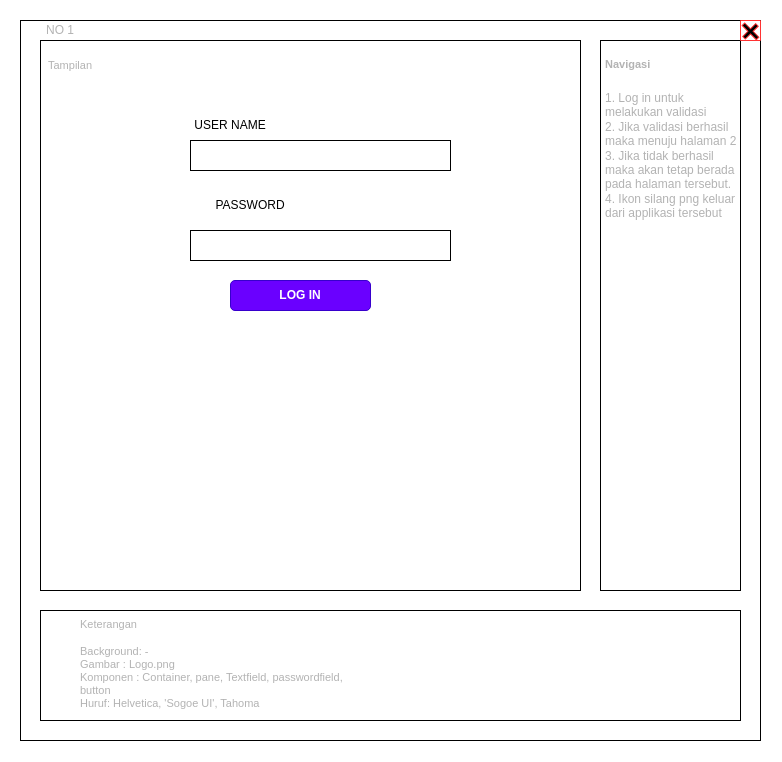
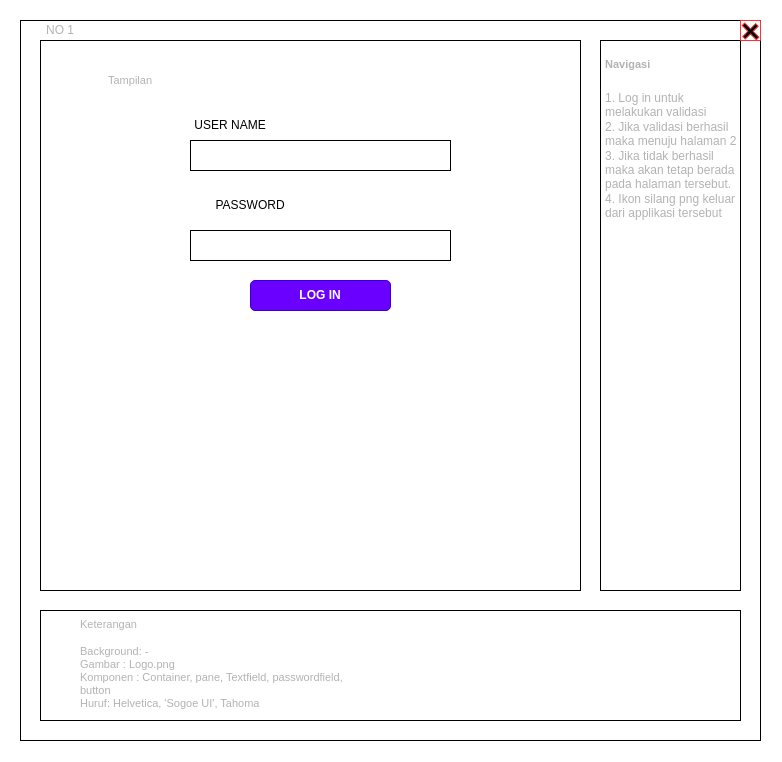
(71, 66) -> (131, 81)
(301, 296) -> (321, 296)
